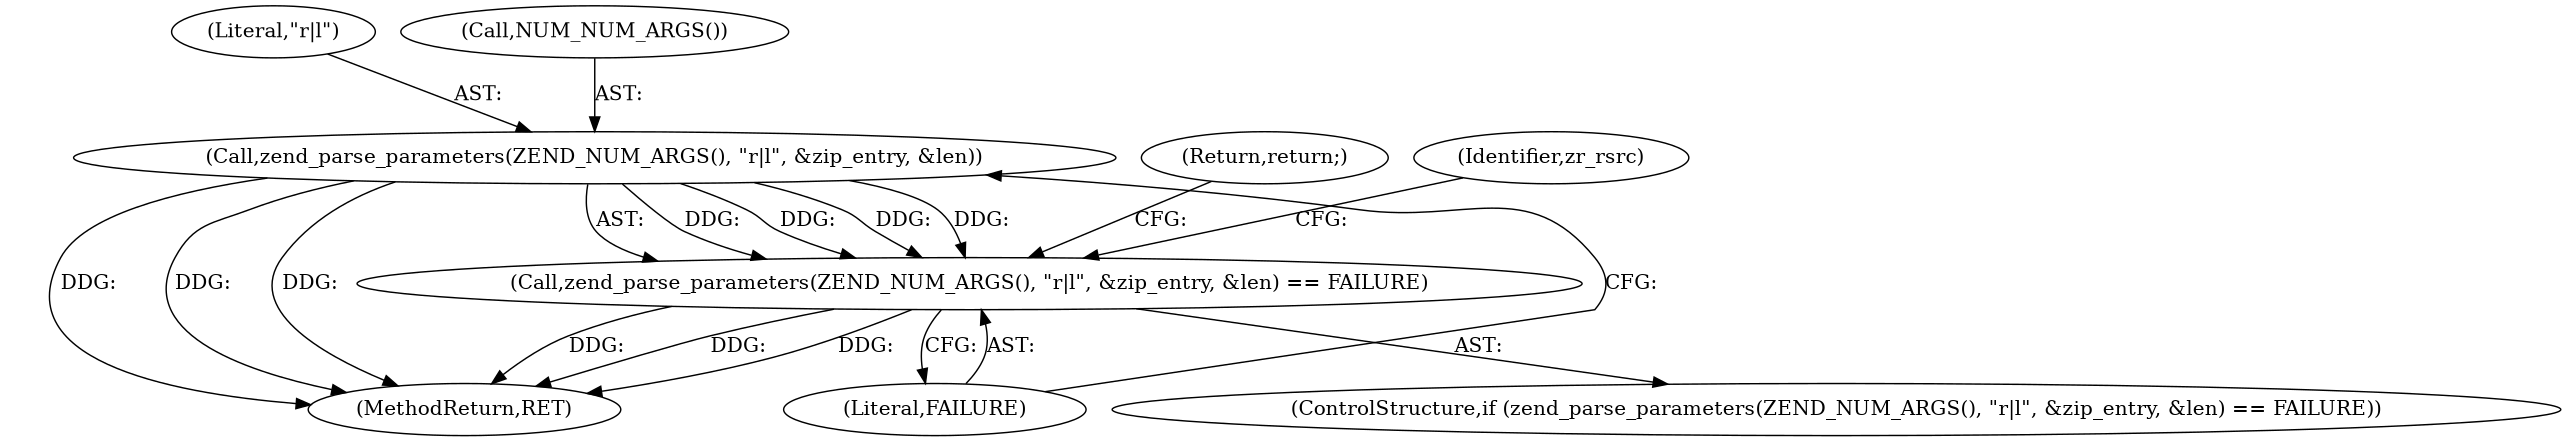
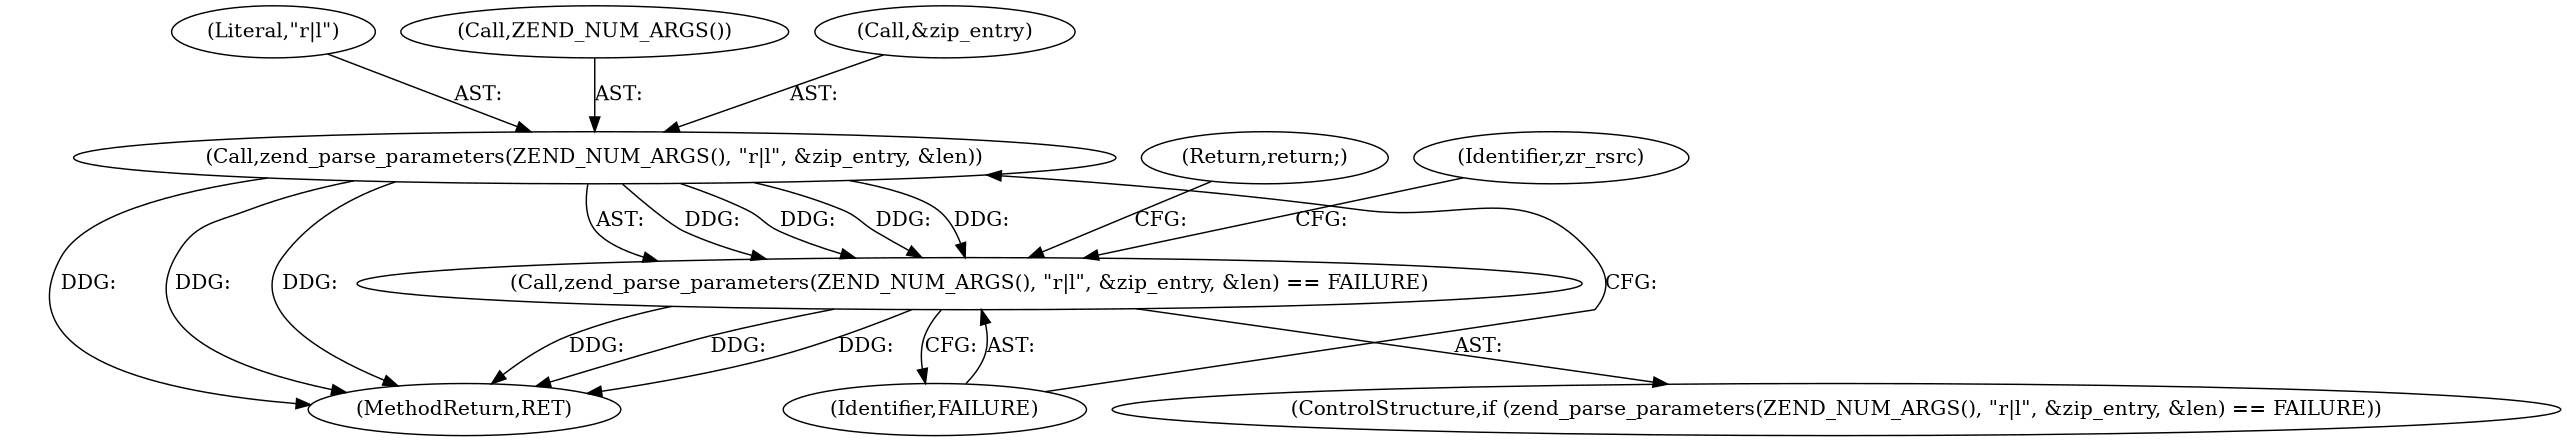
(595, 32) -> (595, 32)
none -> (945, 32)
(935, 410) -> (935, 410)
